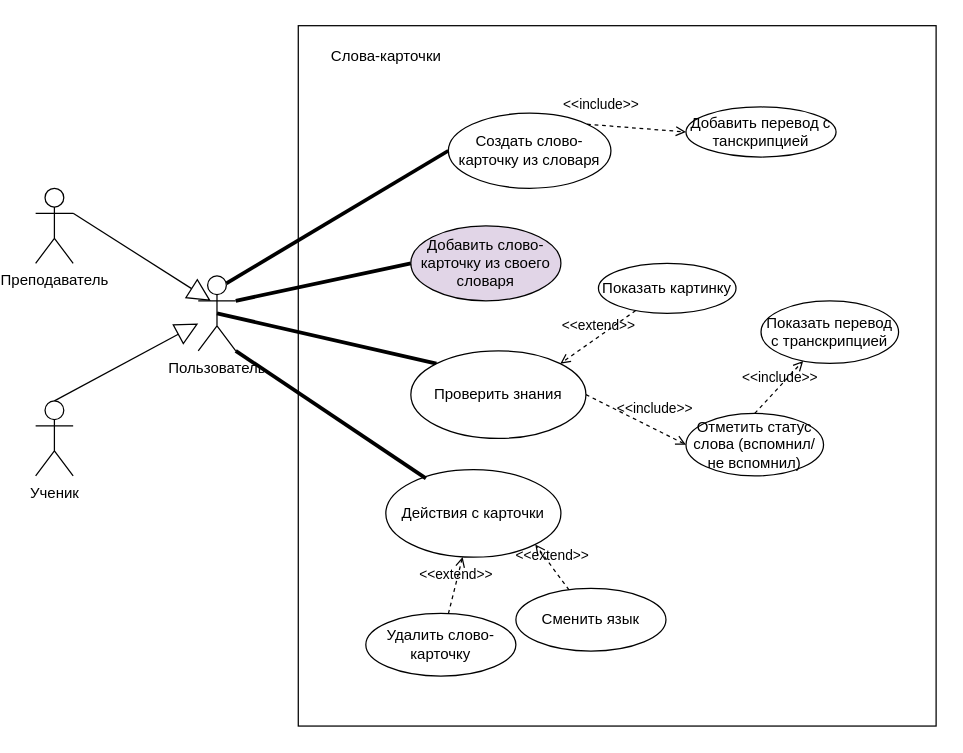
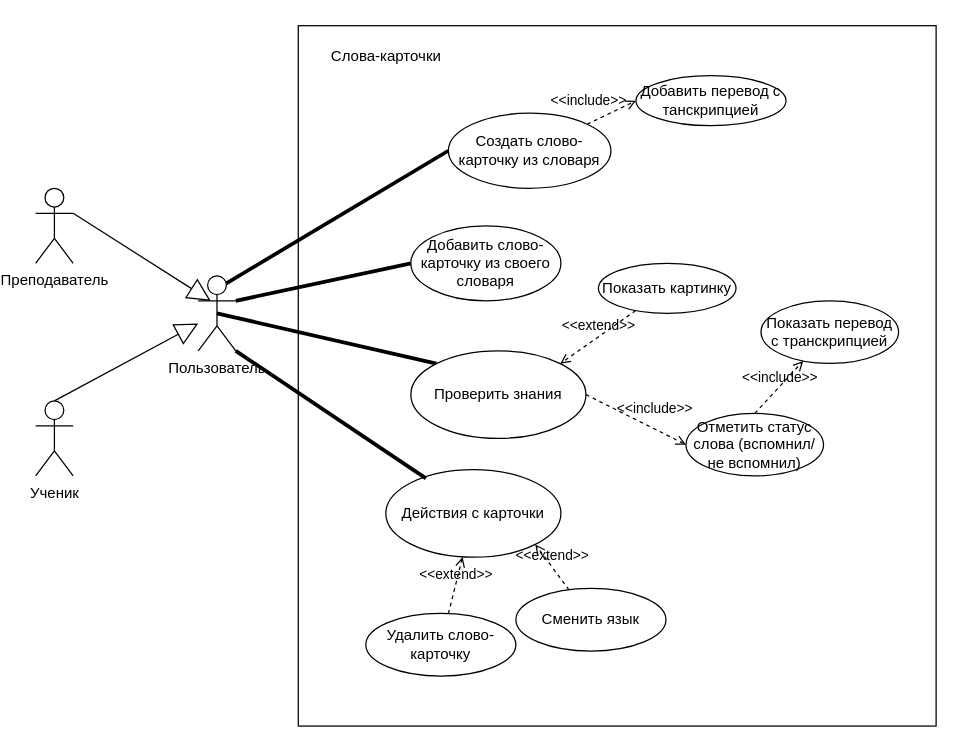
(761, 132) -> (711, 101)
(486, 263) -> (486, 263)
